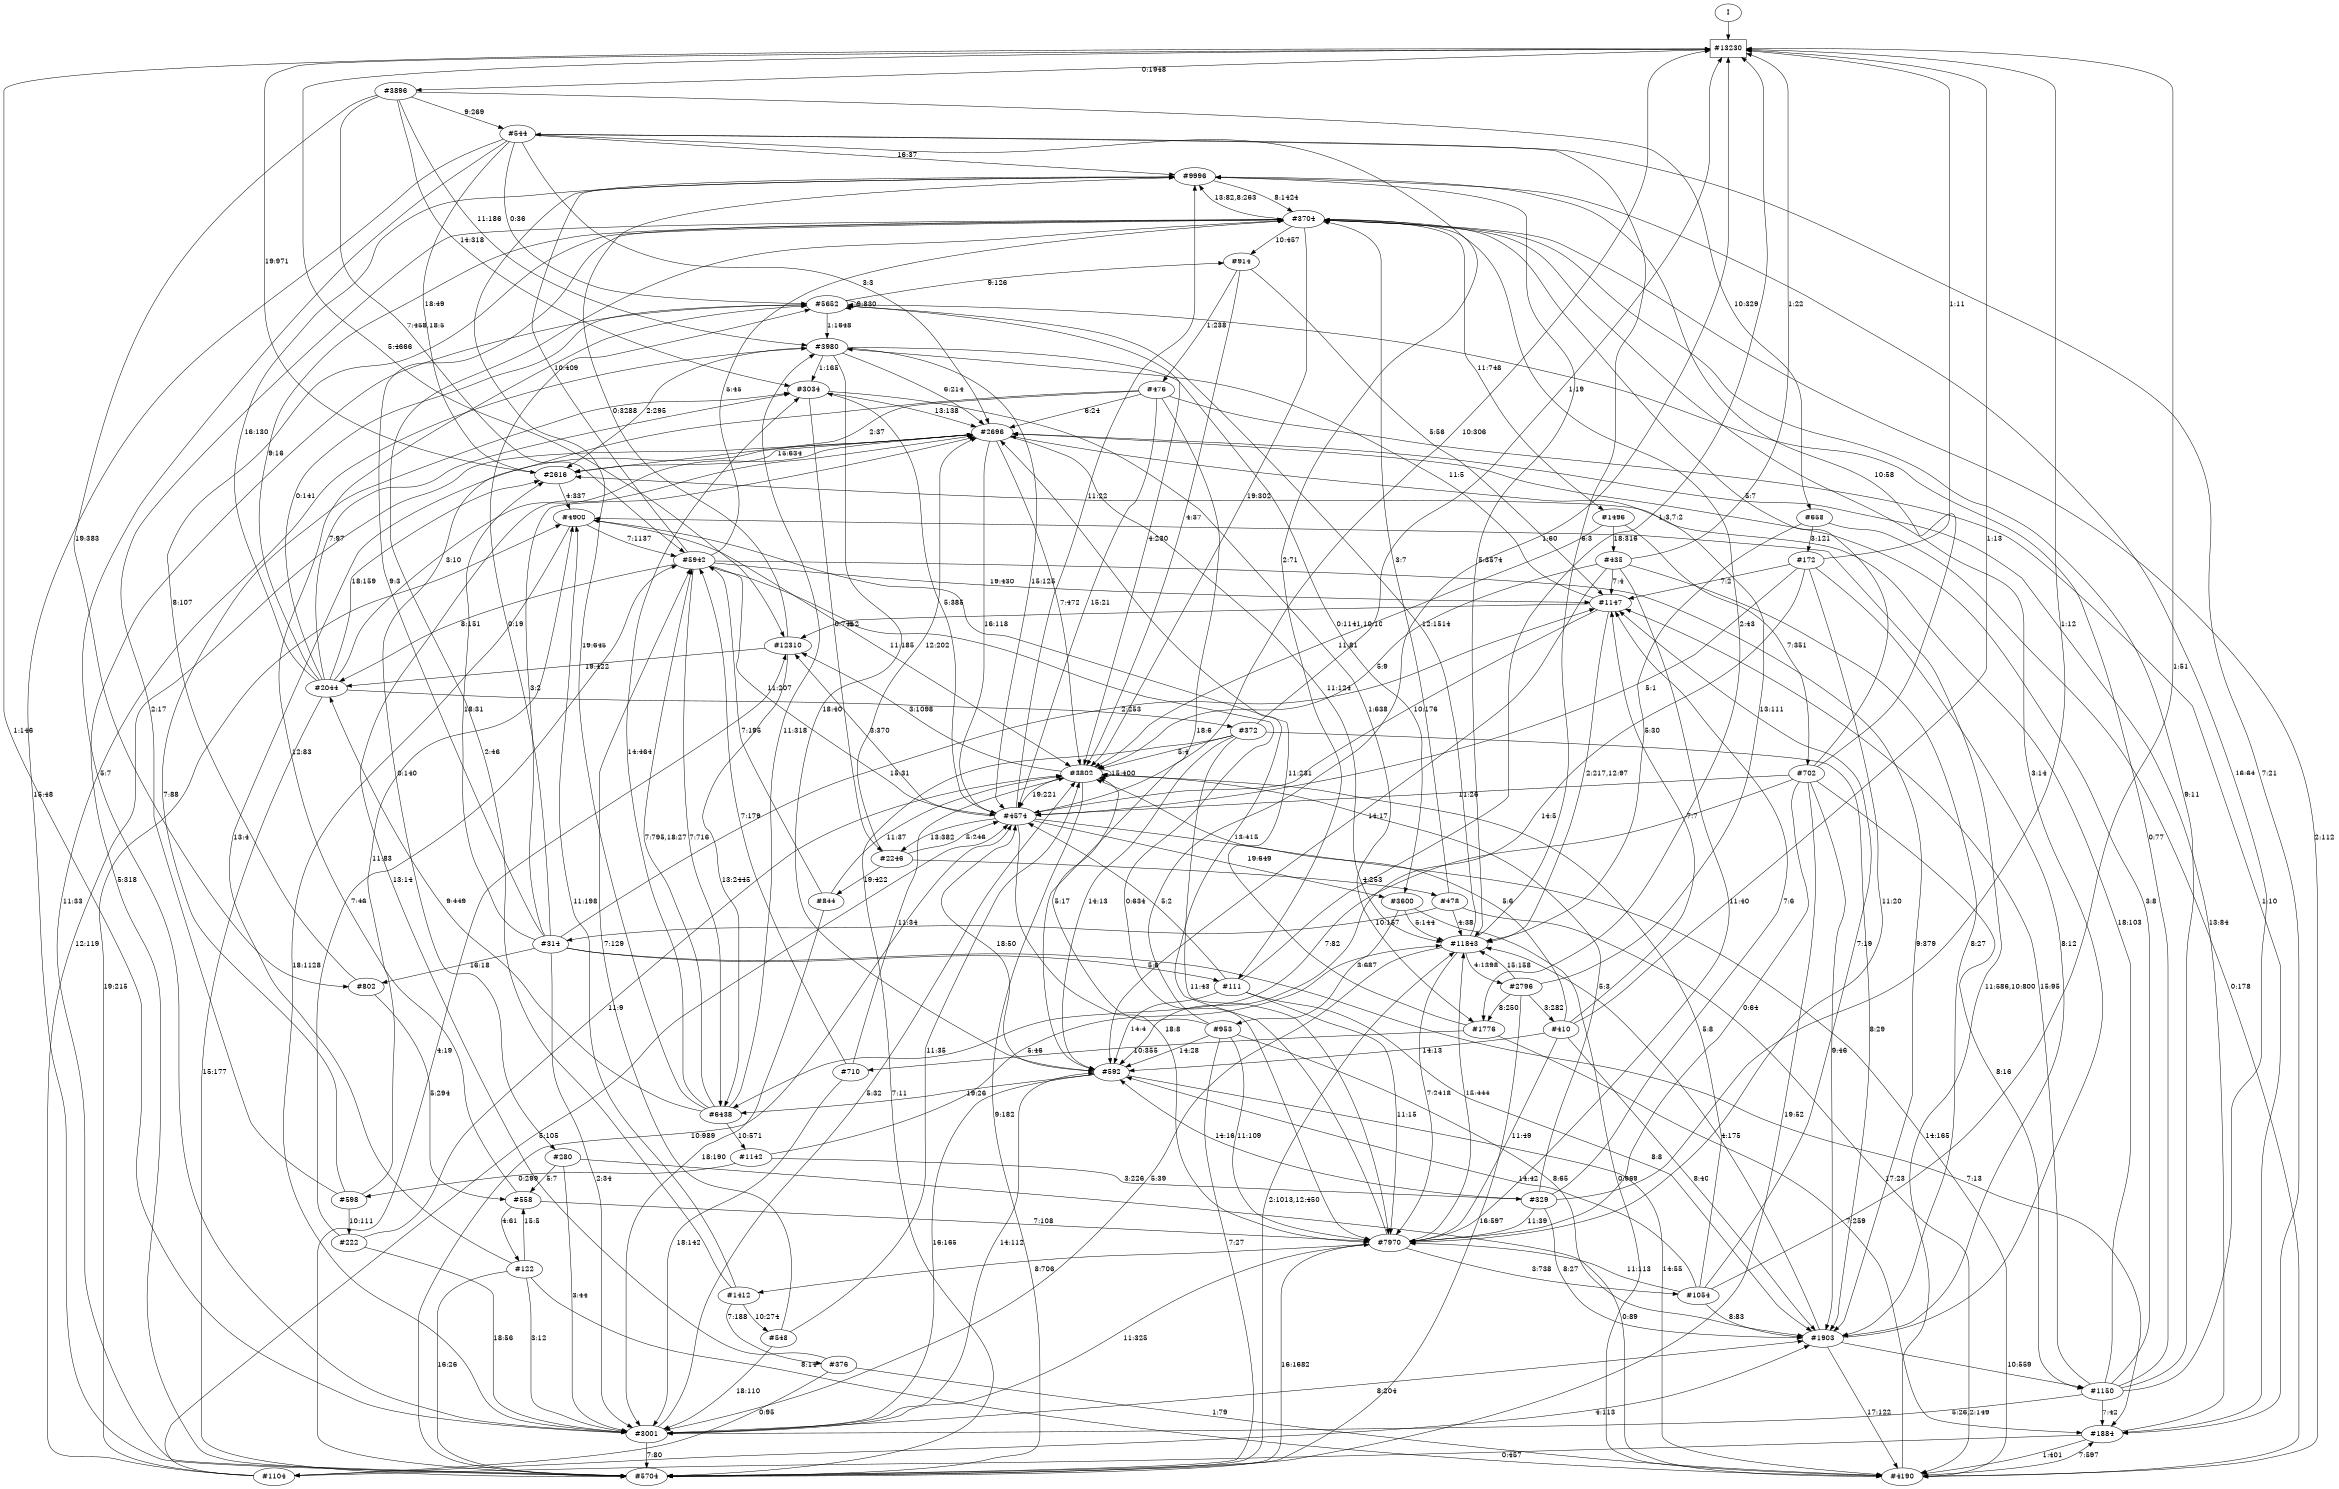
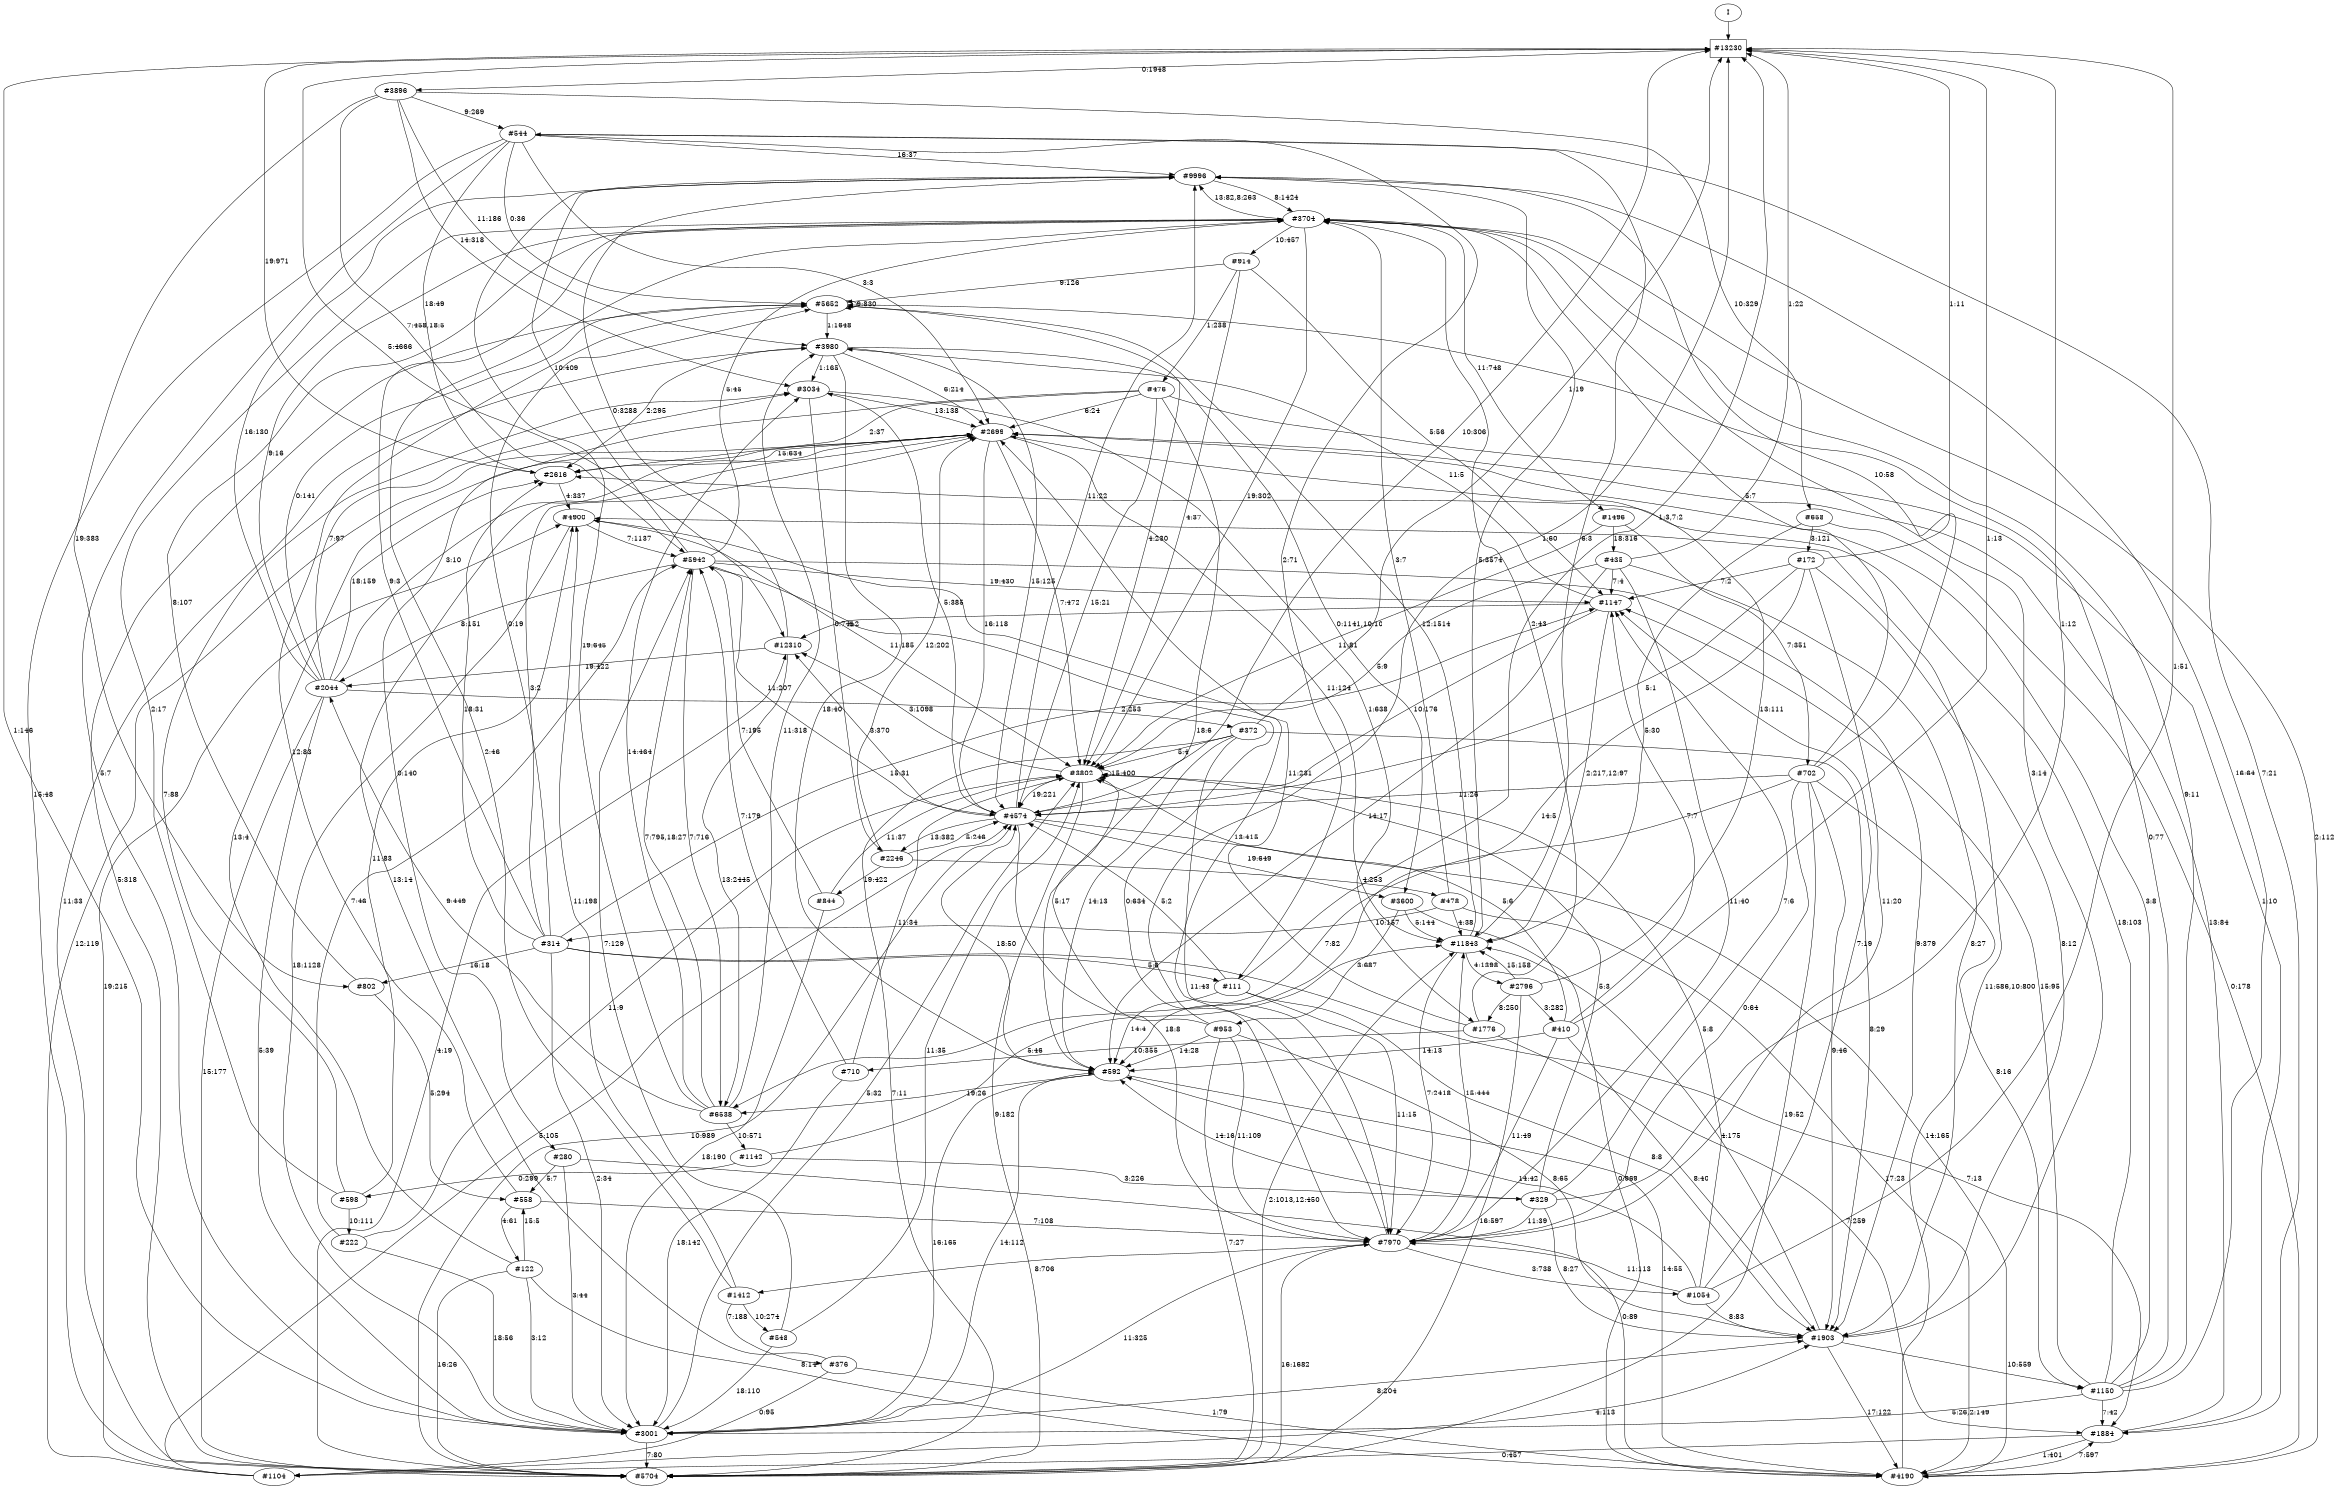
(1032, 275) -> (1038, 283)
(992, 432) -> (992, 432)
(1731, 554) -> (1520, 597)
(721, 1115) -> (721, 1115)
(1091, 1238) -> (259, 1173)
